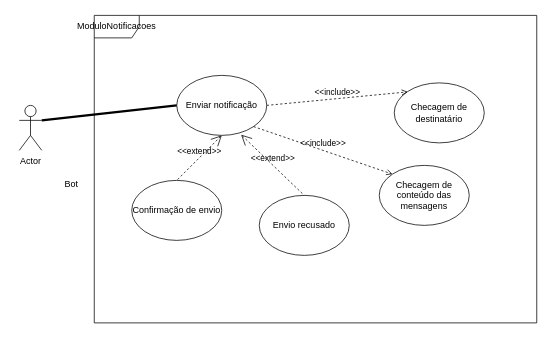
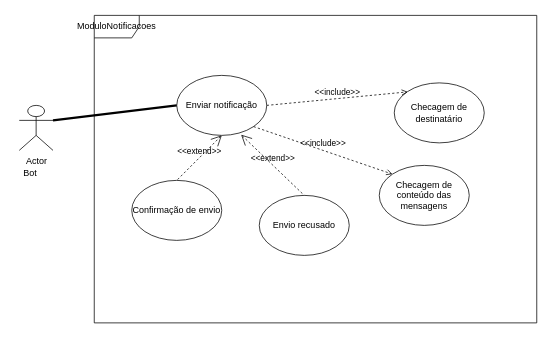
(30, 128) -> (36, 128)
(72, 184) -> (30, 173)
